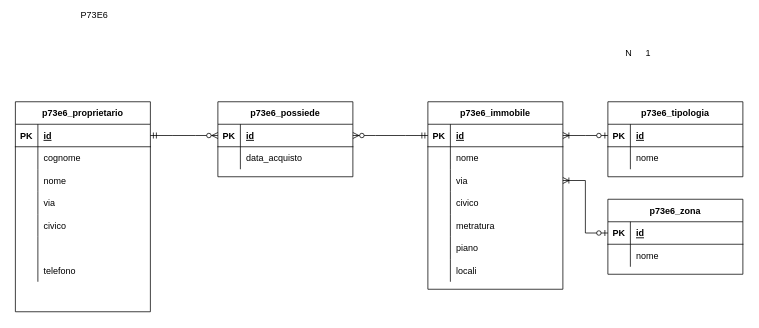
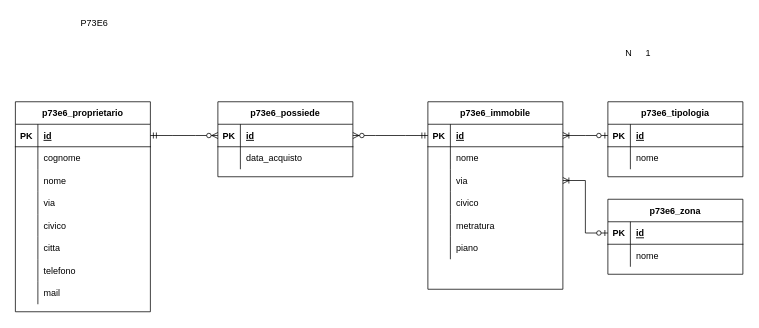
(94, 15) -> (94, 23)
none -> (94, 248)
(507, 270) -> none
none -> (94, 293)
